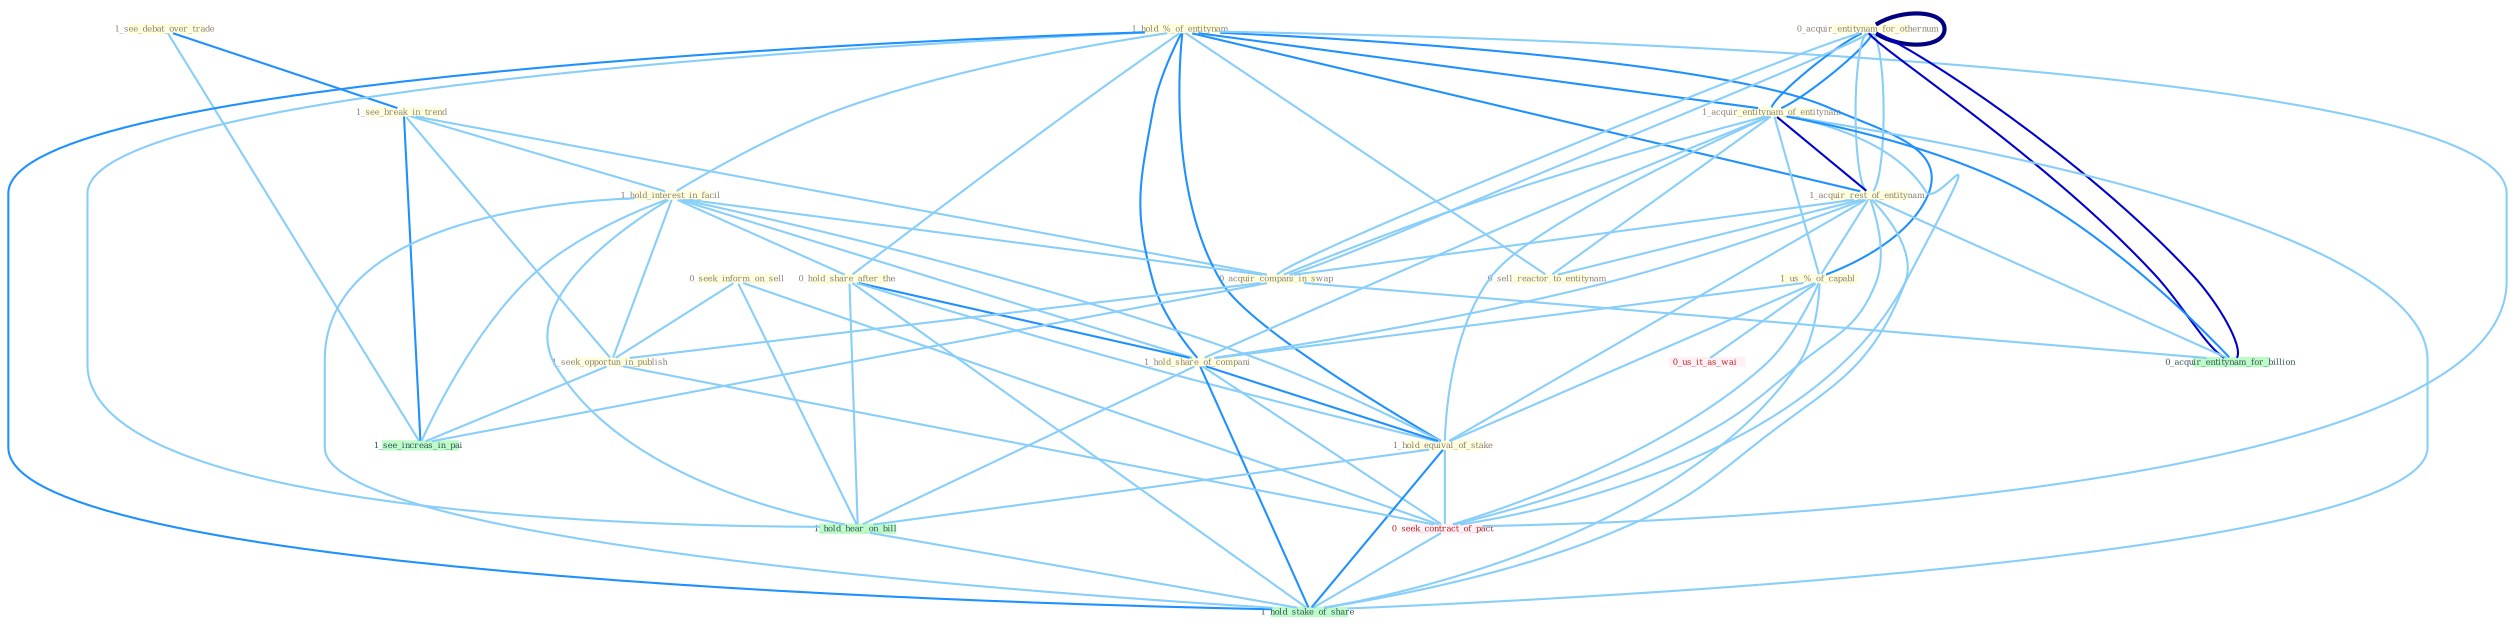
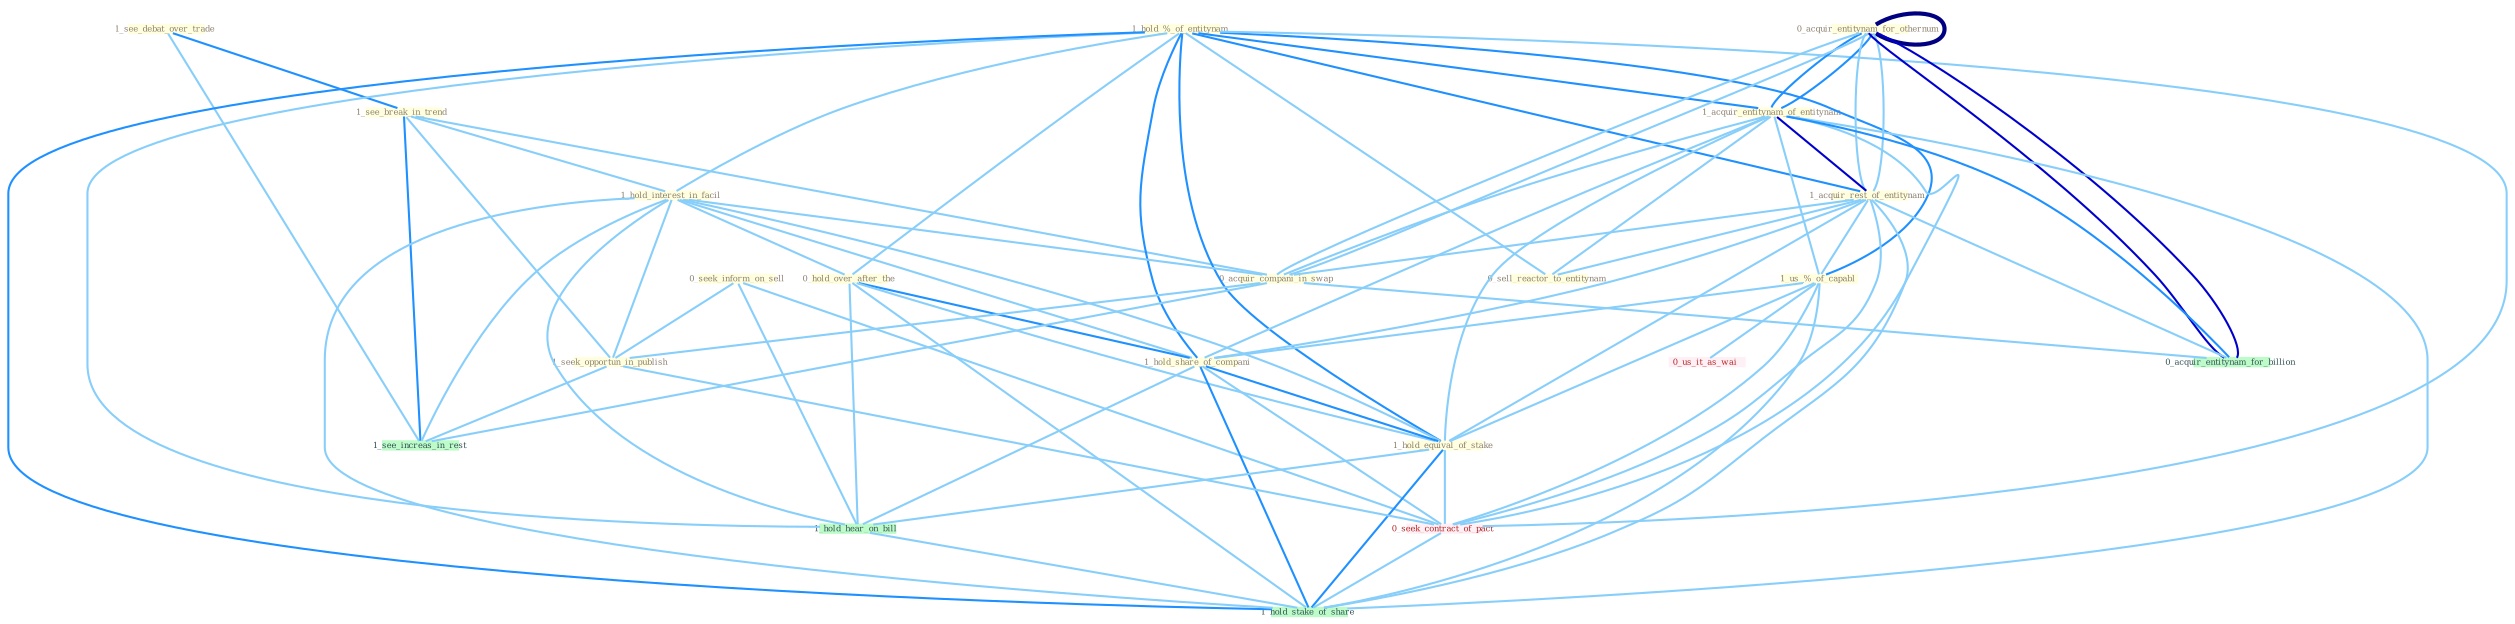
(849, 279) -> (849, 279)
(421, 445) -> (421, 445)
